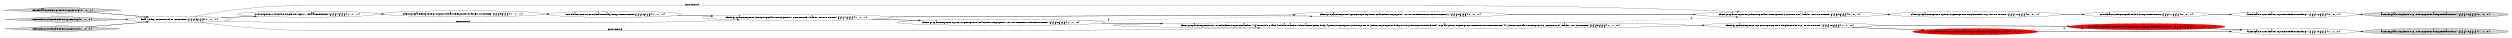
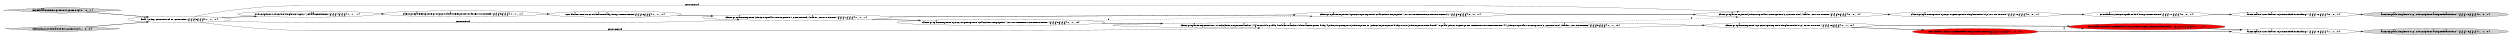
(62, 19) -> none
